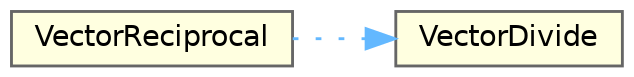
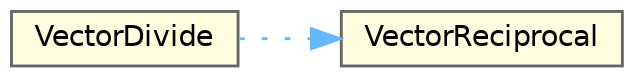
(329, 39) -> (275, 39)
